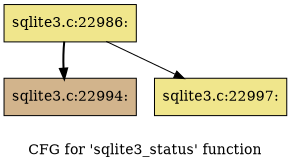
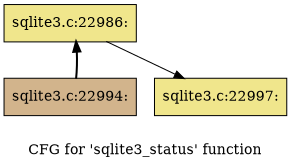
(63, 55) -> (77, 65)
